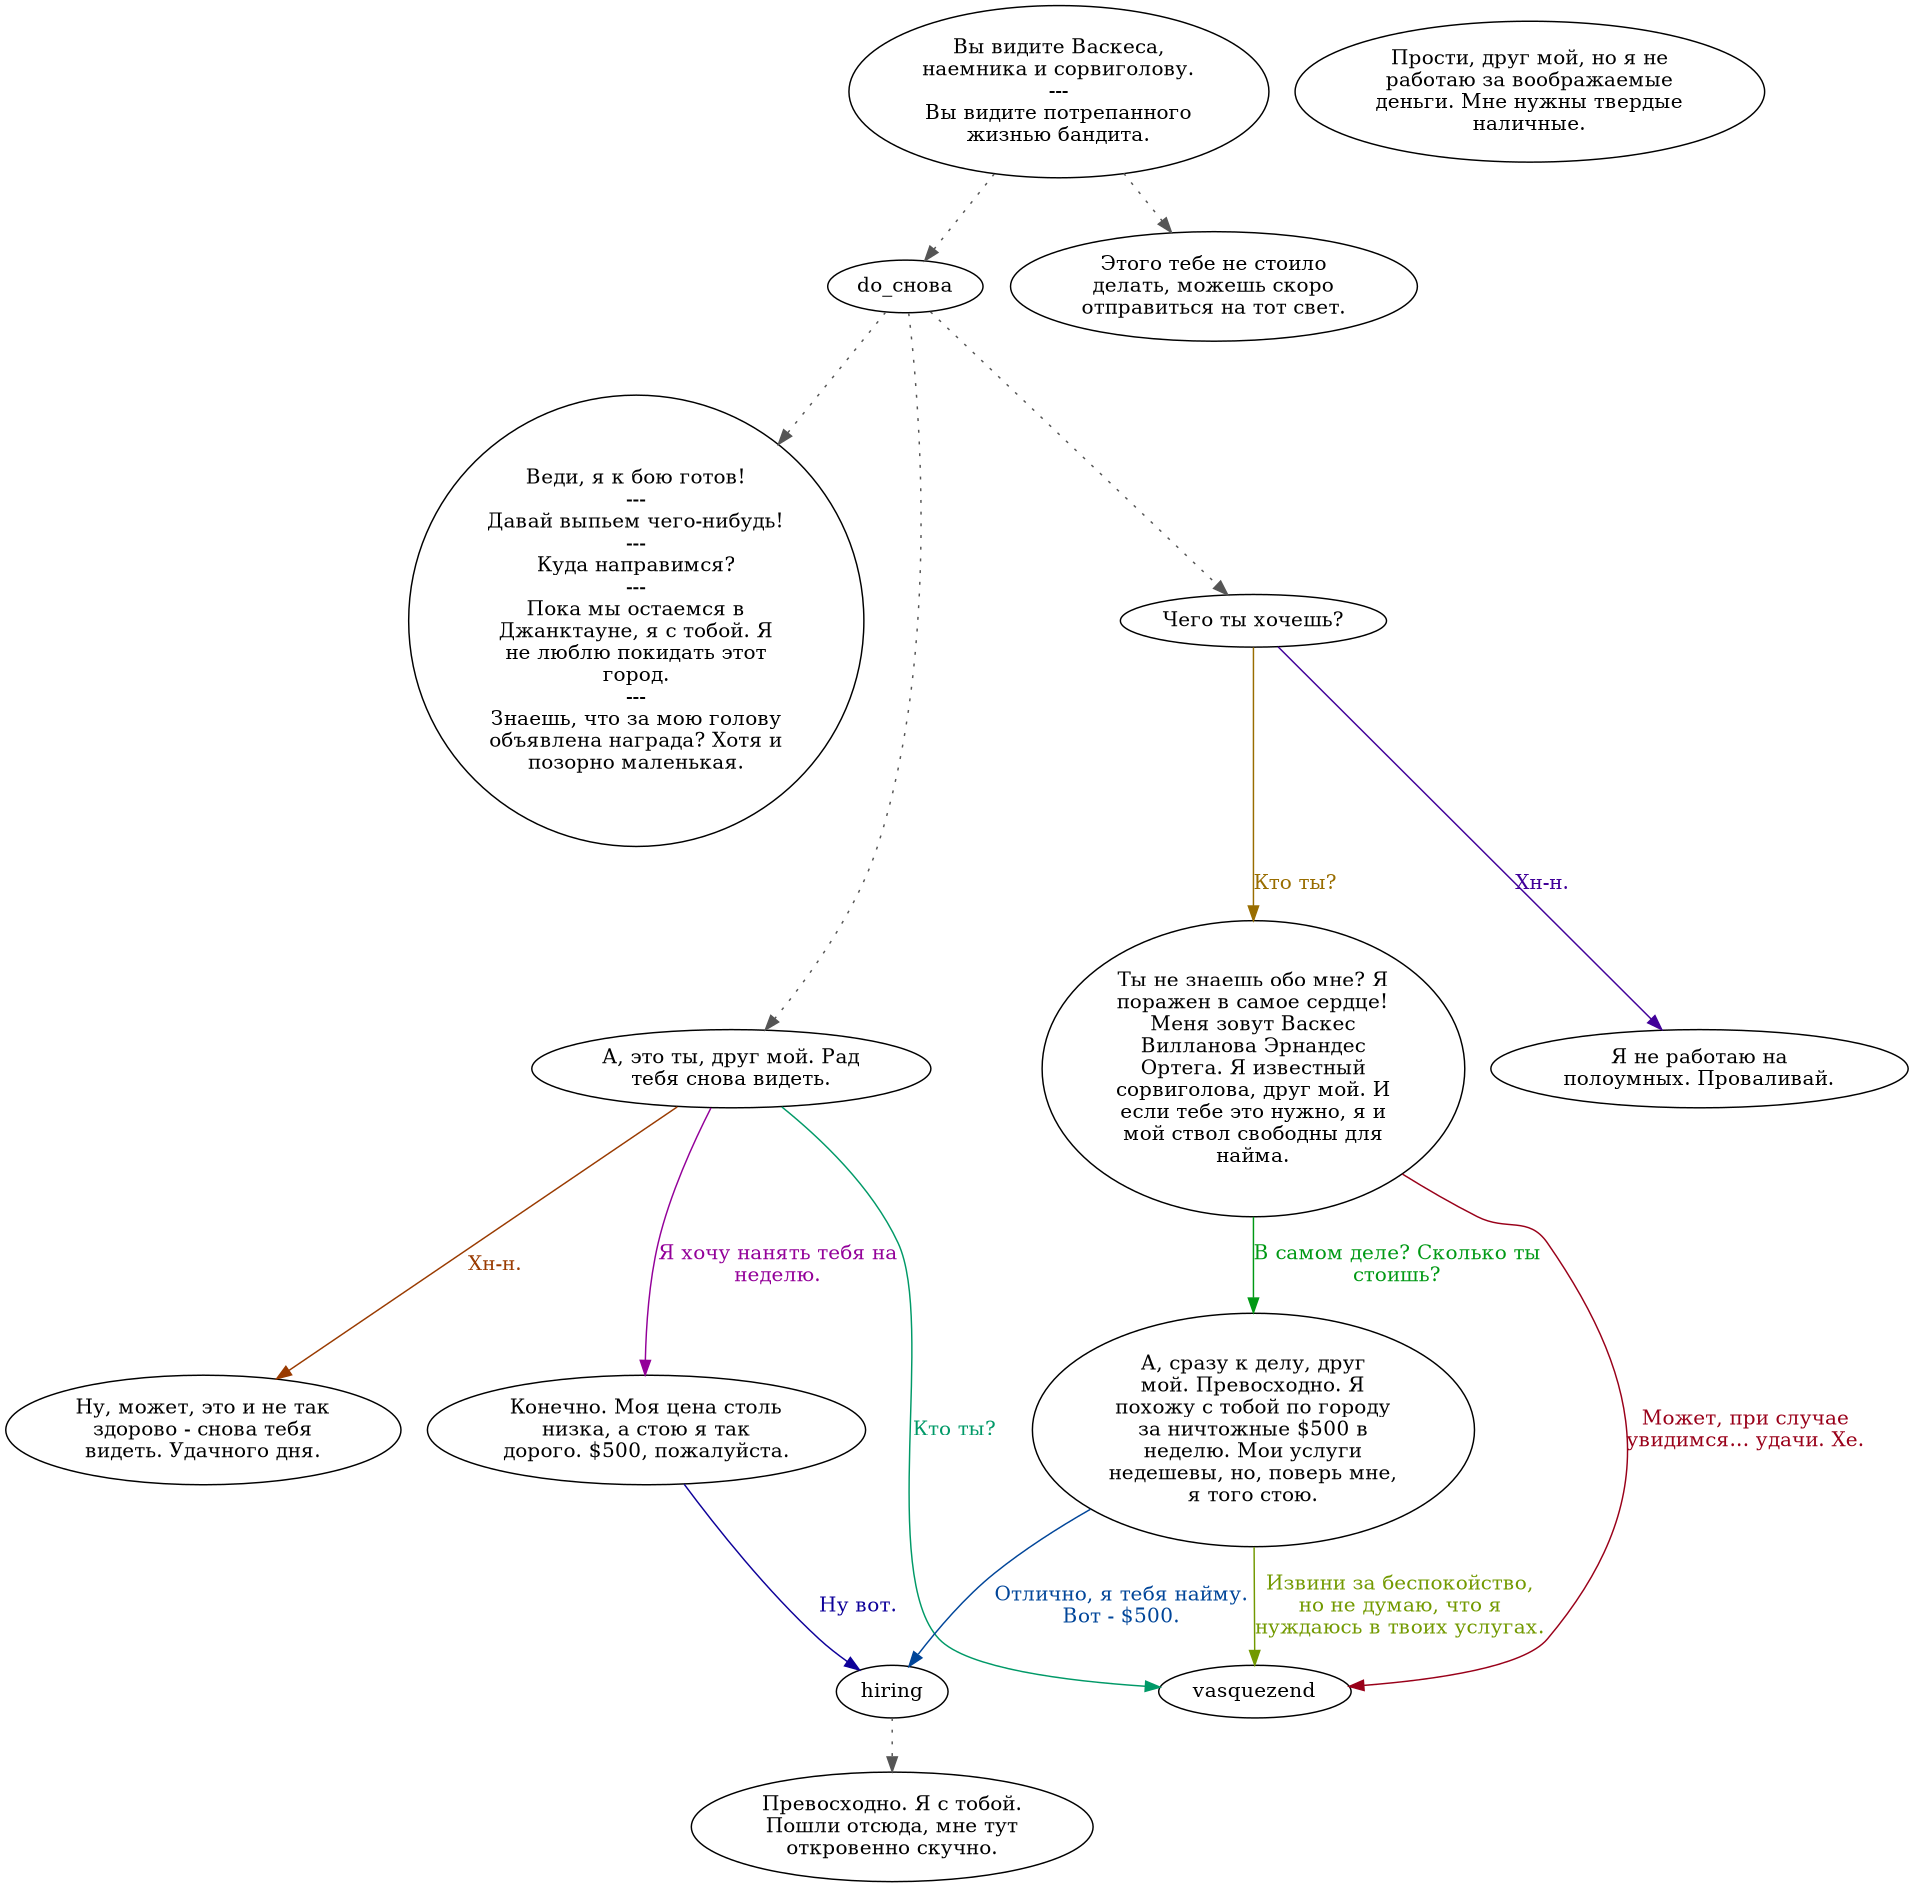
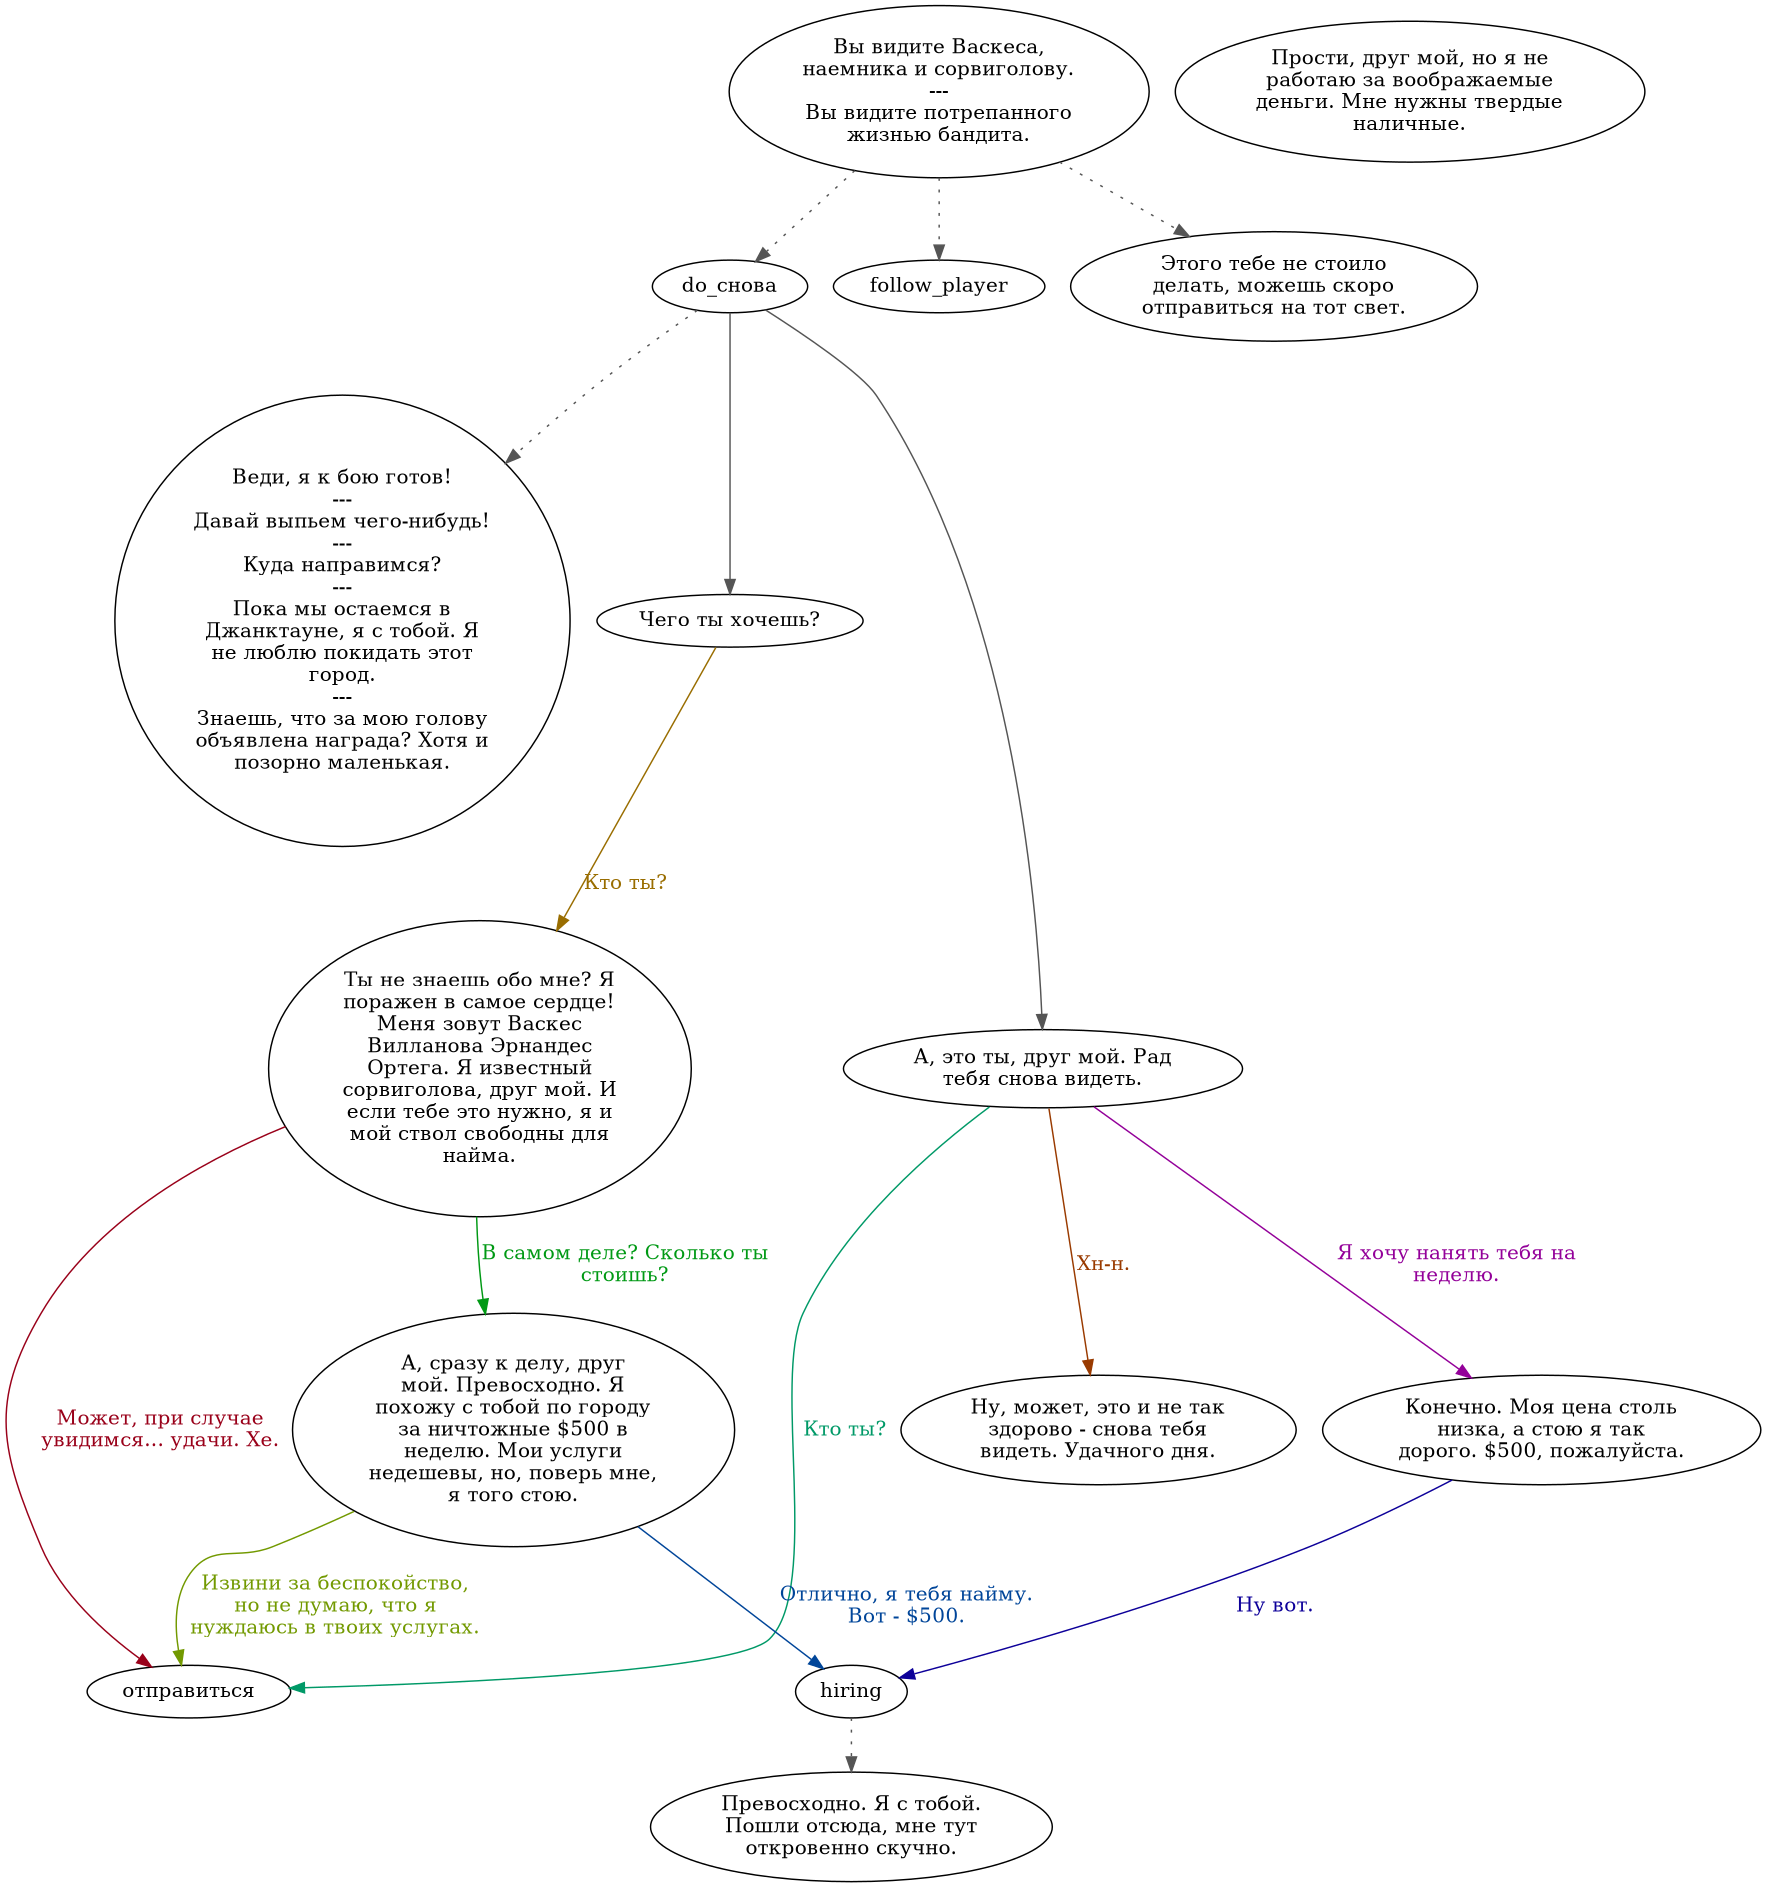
none -> (939, 286)
(1074, 448) -> (730, 446)
(912, 682) -> (979, 626)
(1700, 1069) -> none
(1255, 1692) -> (189, 1692)
